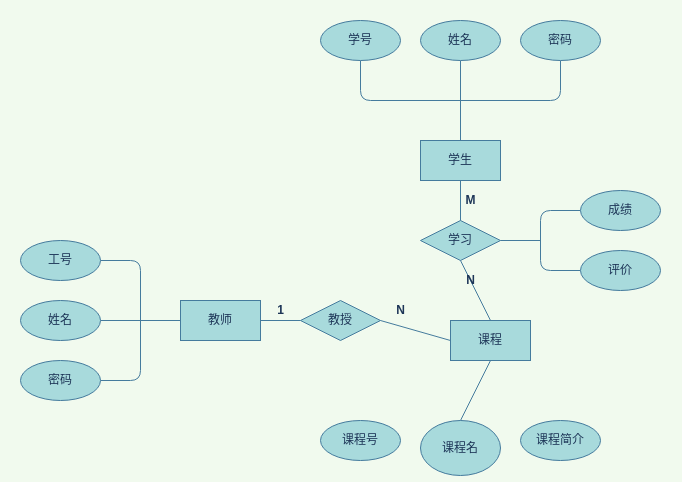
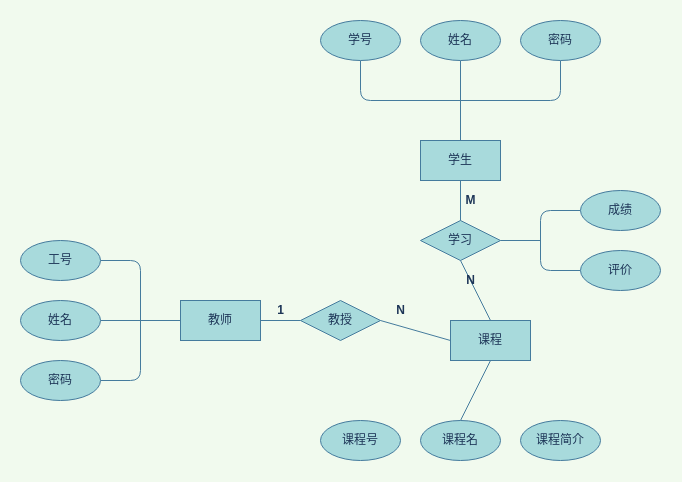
(461, 448) -> (461, 441)
